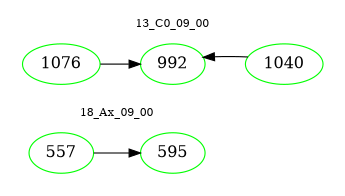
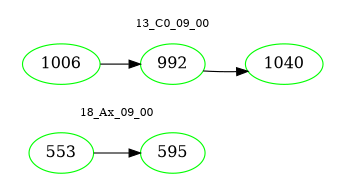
(231, 57) -> (220, 72)
(61, 64) -> (61, 64)
(61, 153) -> (61, 153)
